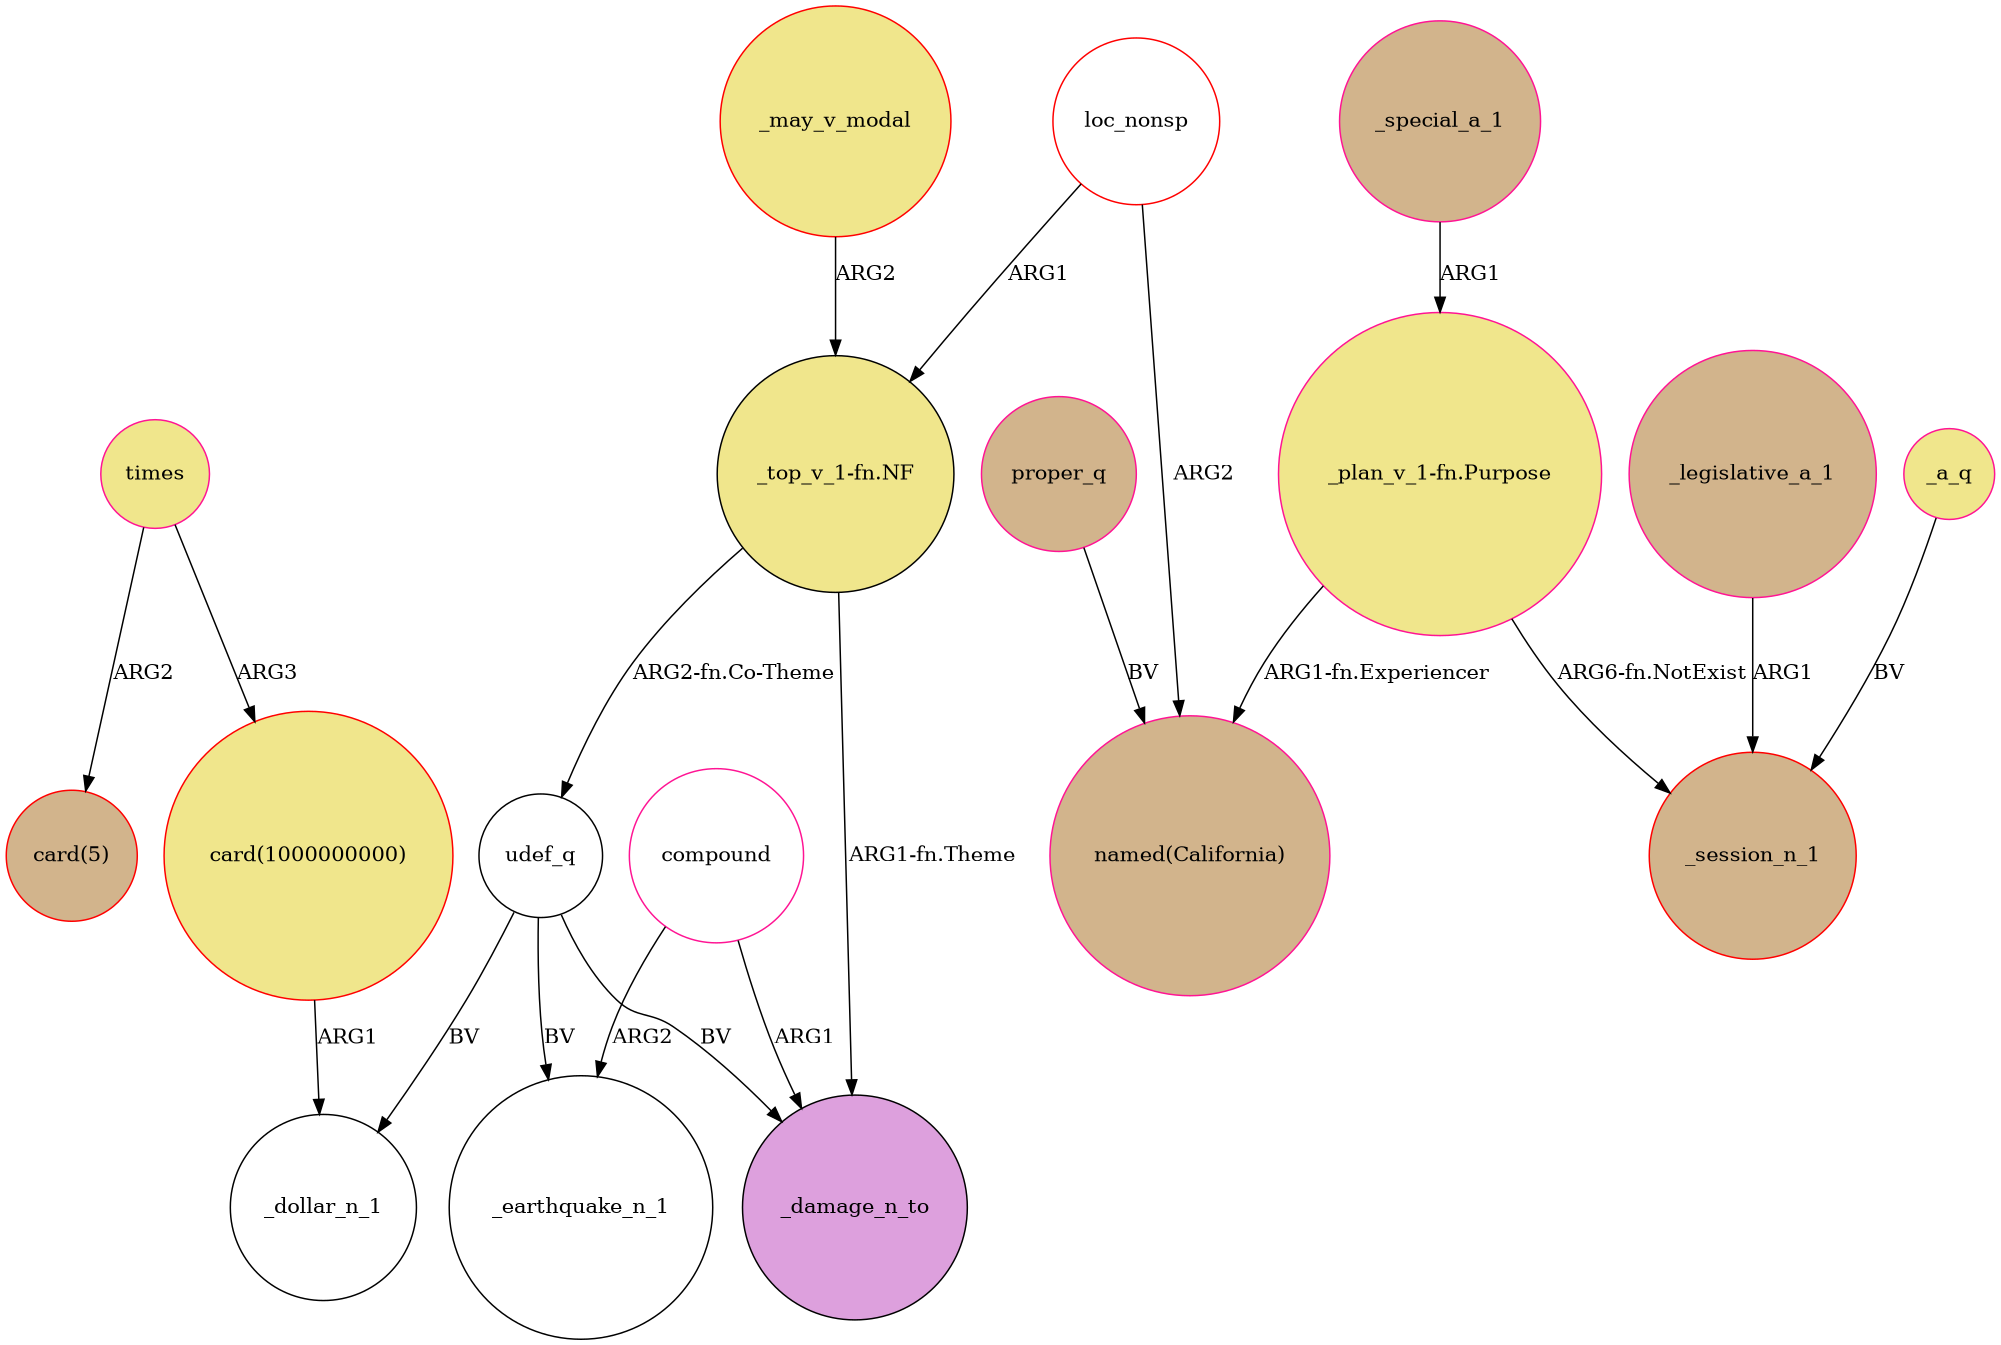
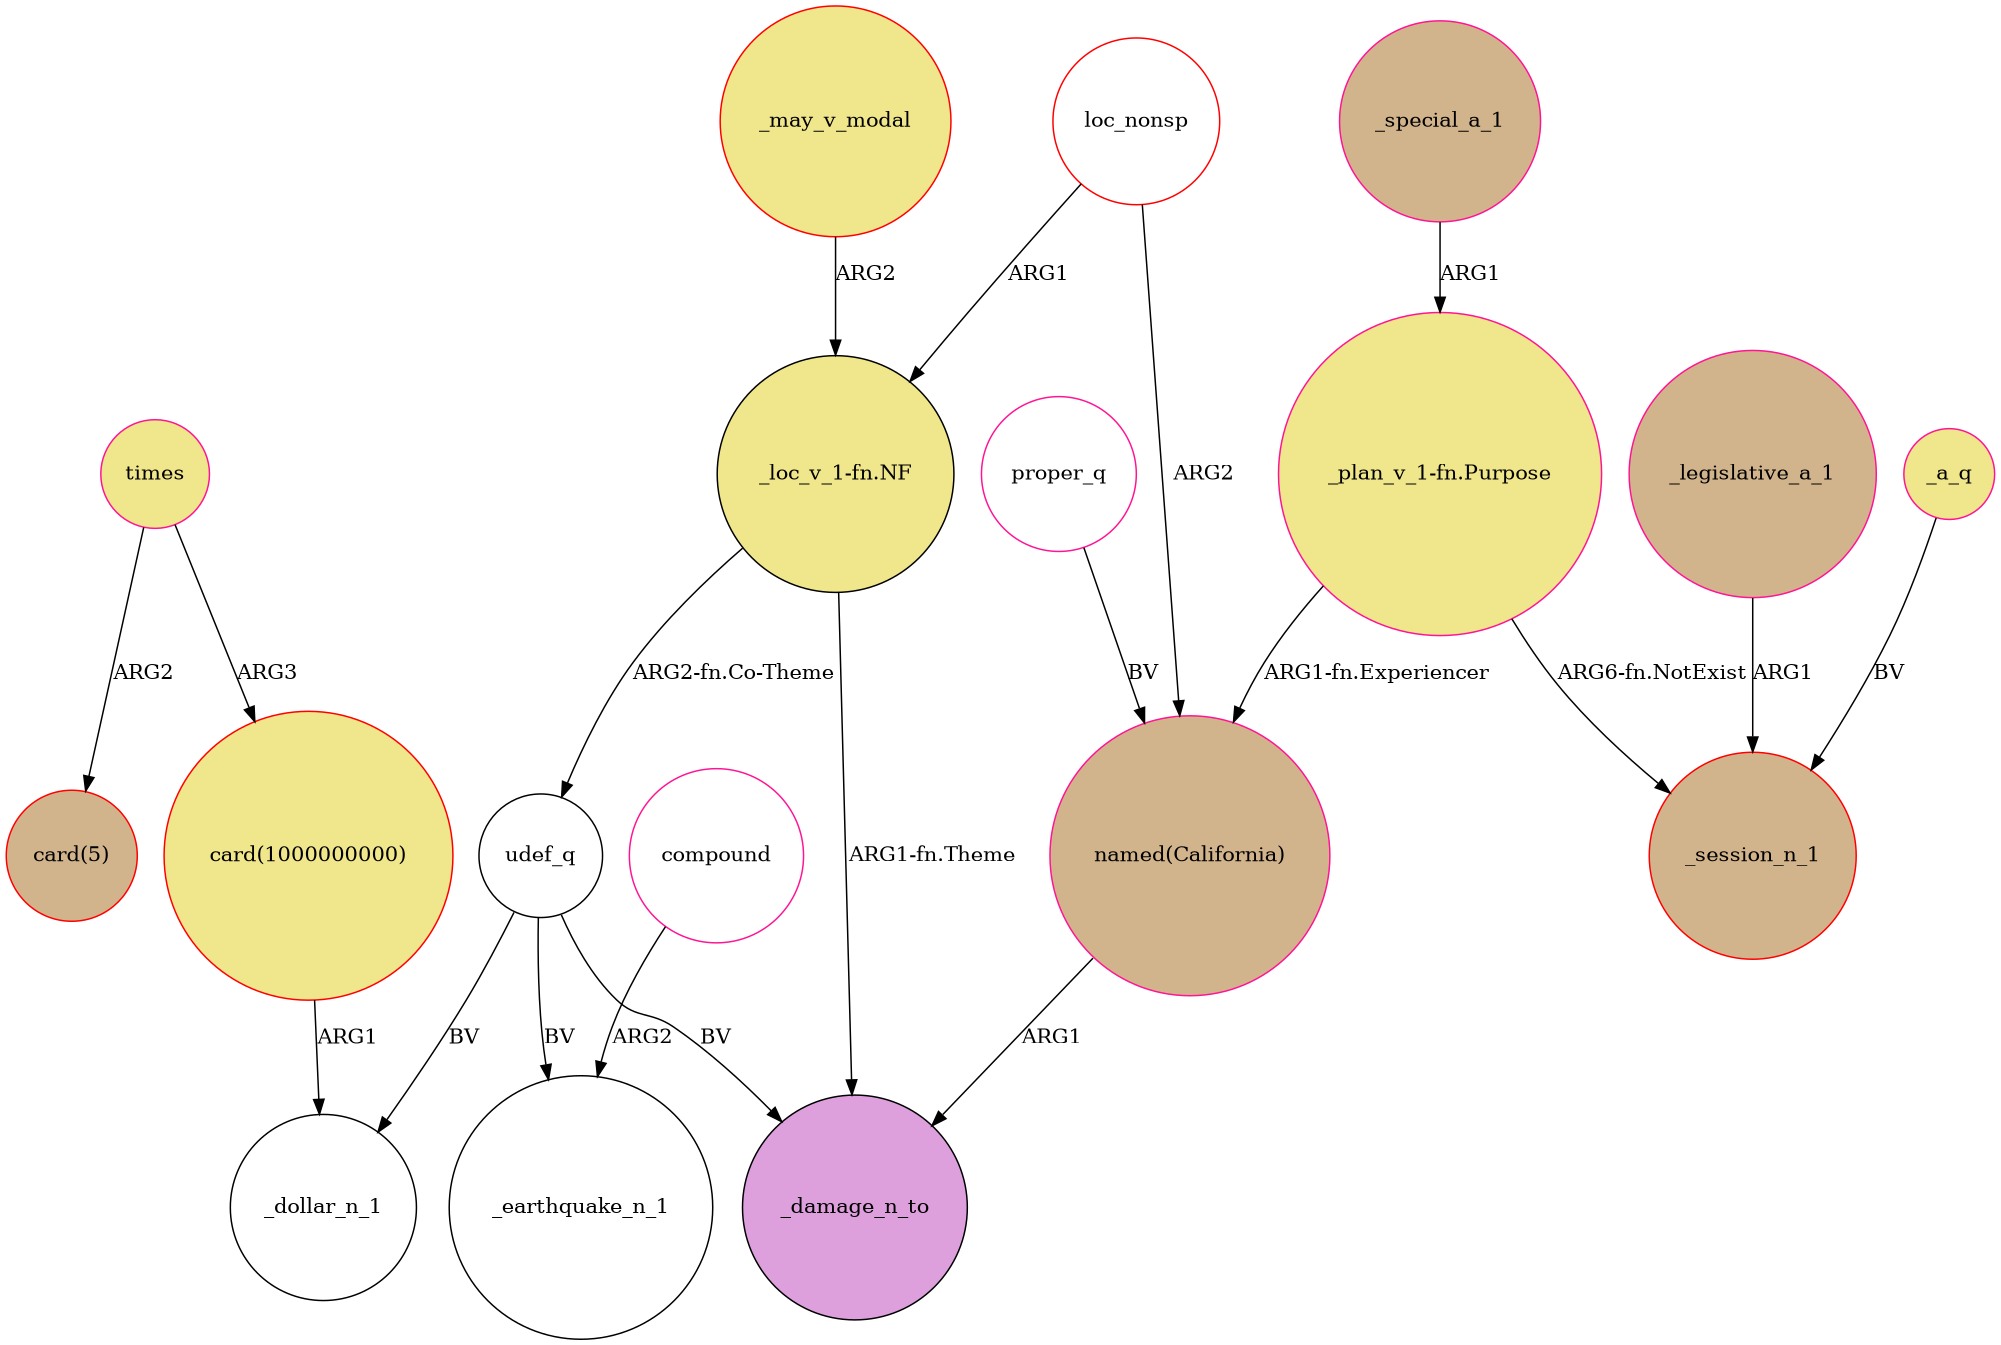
(836, 474) -> (836, 474)
(1059, 474) -> (1059, 474)
(763, 1019) -> (1018, 1036)
